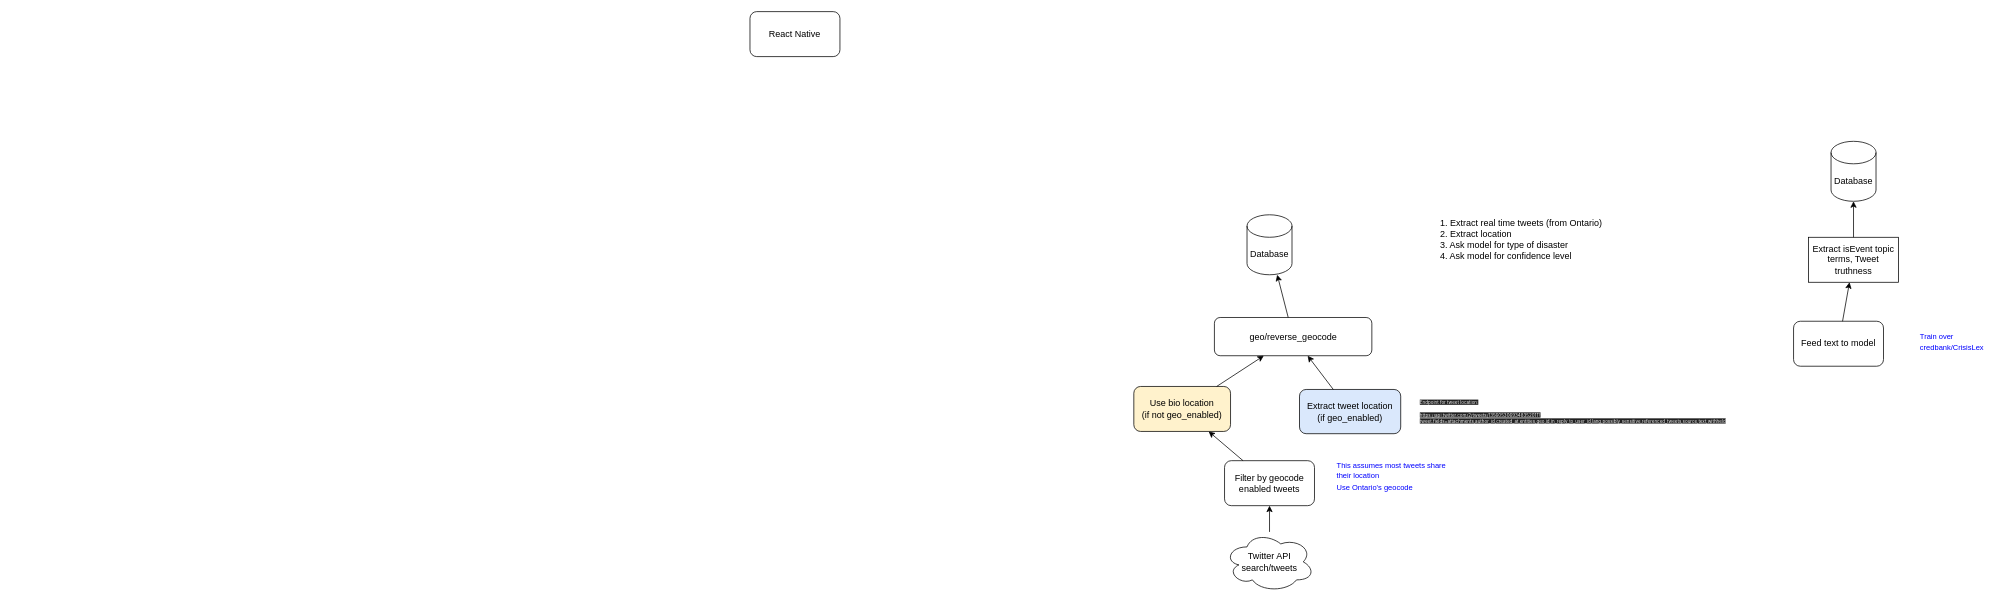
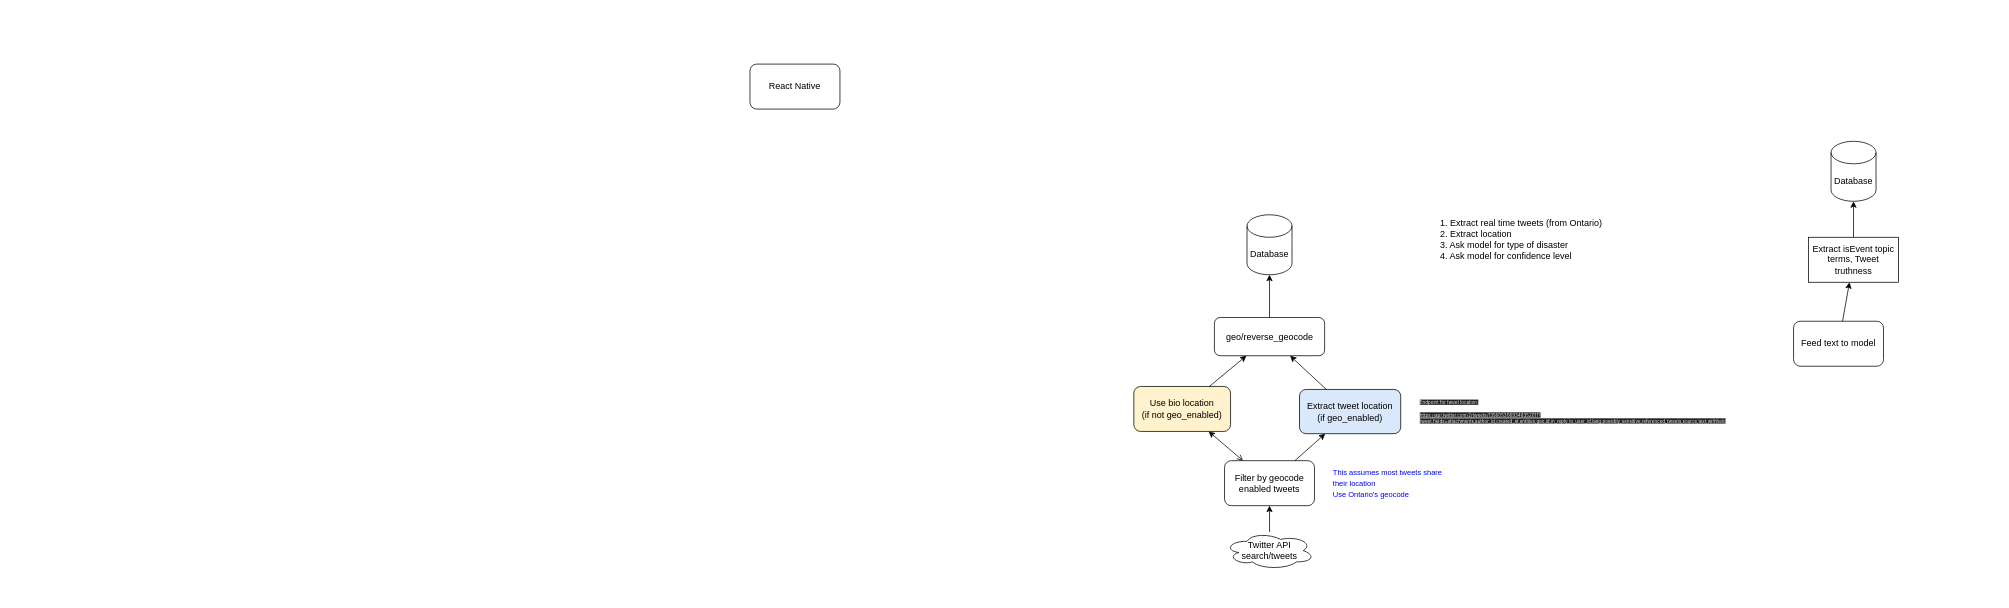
(795, 34) -> (795, 87)
(1293, 337) -> (1269, 337)
(1956, 342) -> none
none -> (1308, 449)
(1239, 458) -> (1239, 458)
(1395, 476) -> (1391, 483)
(1269, 562) -> (1269, 551)
